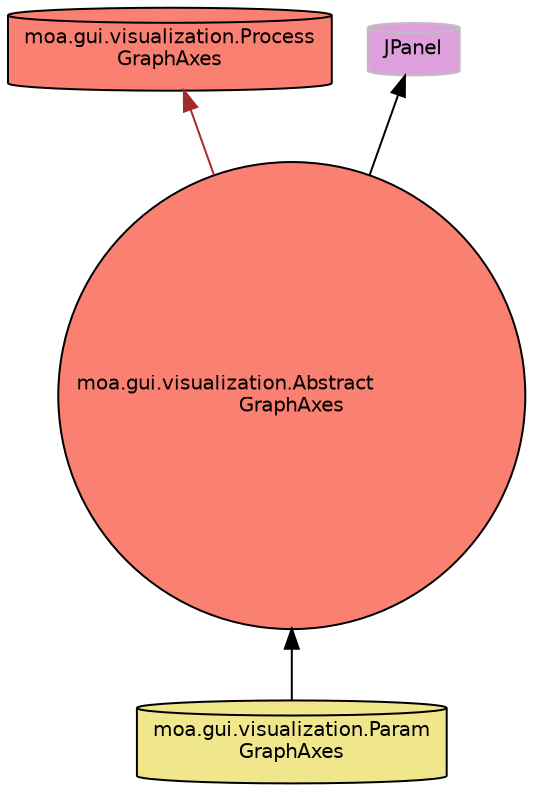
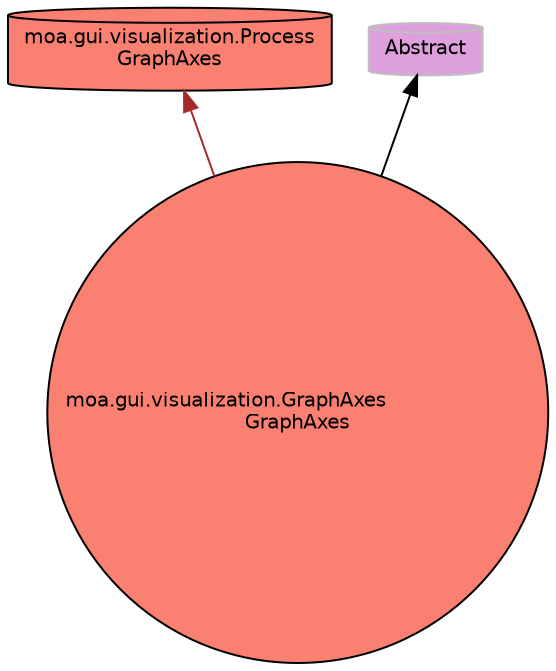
(414, 49) -> (426, 49)
(292, 396) -> (298, 413)
(292, 742) -> none
